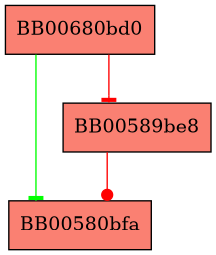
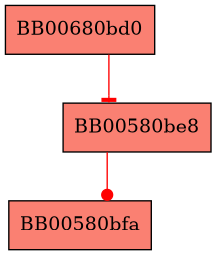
(36, 124) -> none
(137, 128) -> (137, 128)
